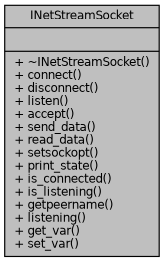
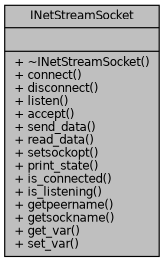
(50, 218) -> (64, 218)
